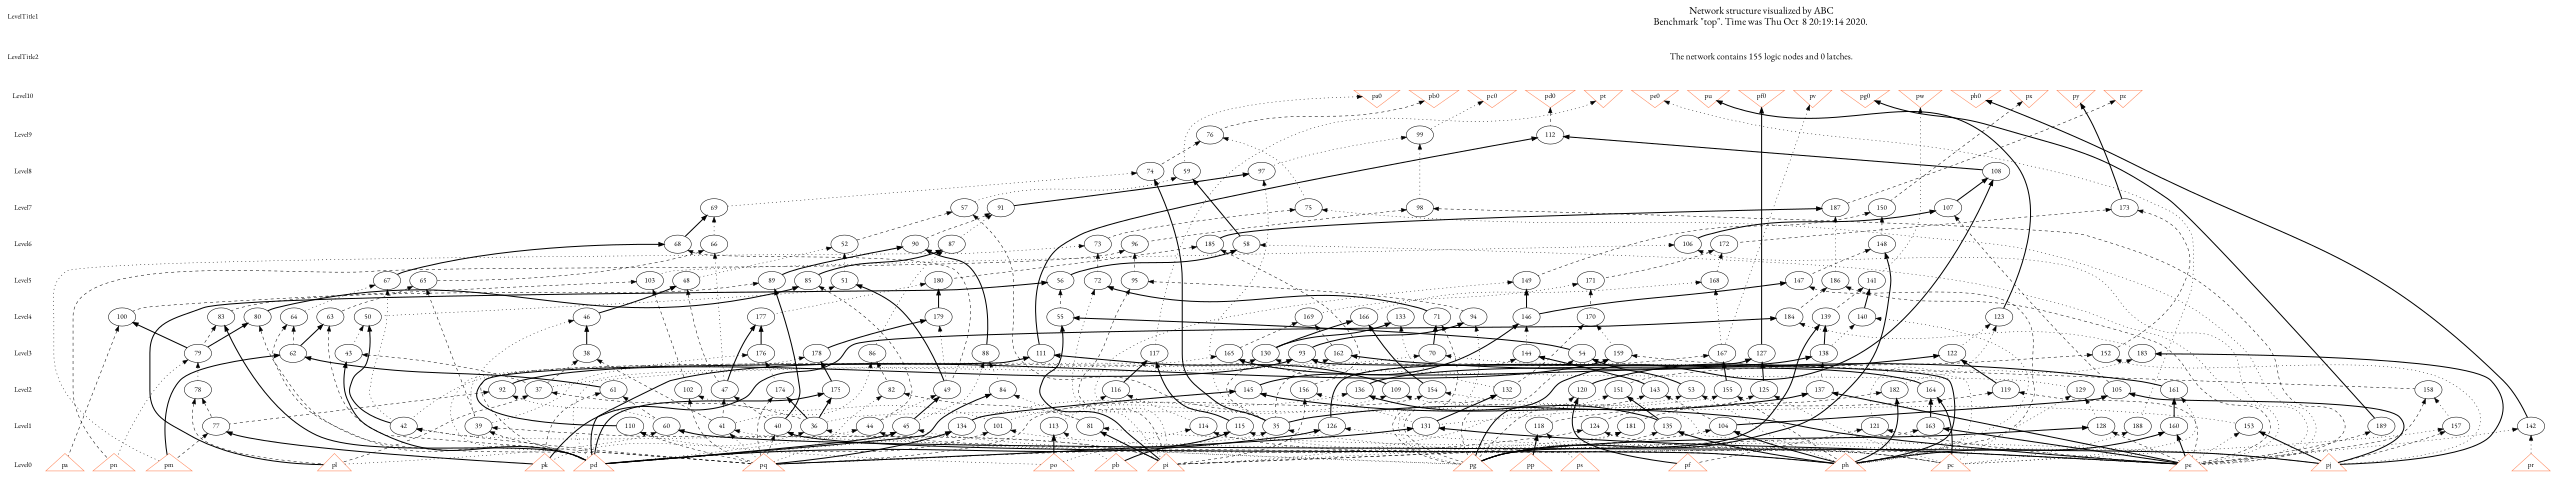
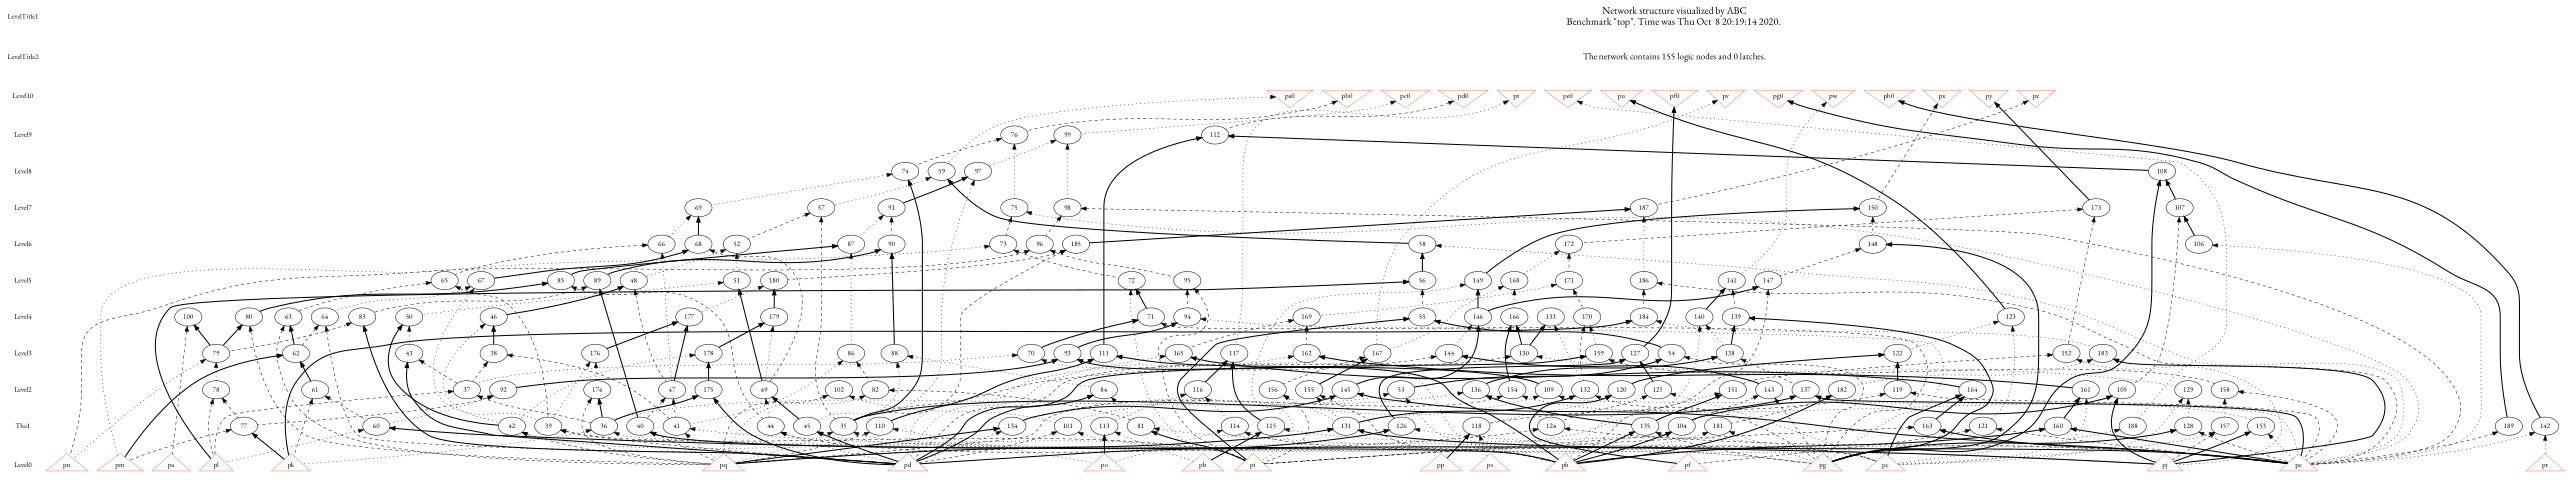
(1699, 230) -> (1702, 215)
(650, 281) -> none
(23, 426) -> (23, 426)
